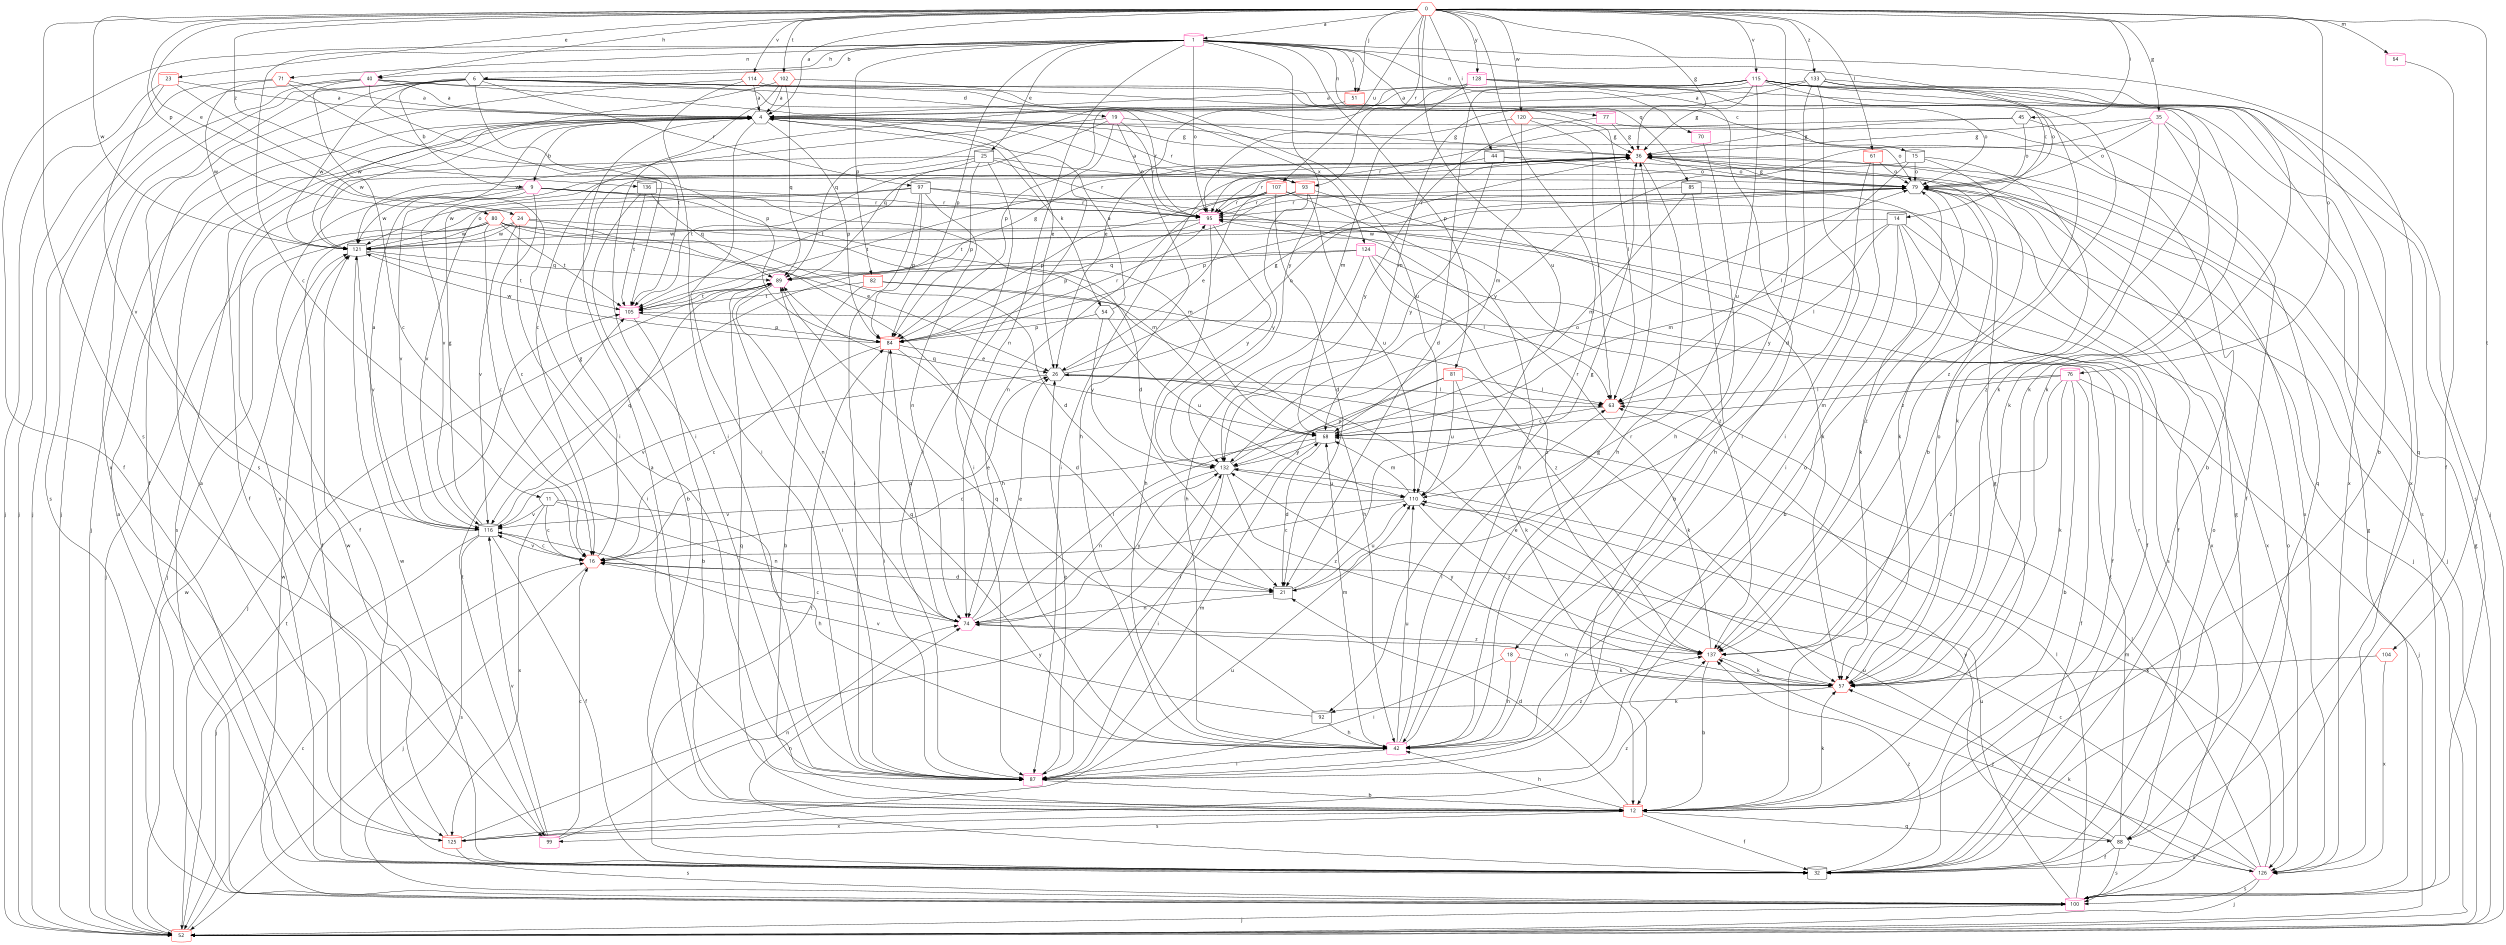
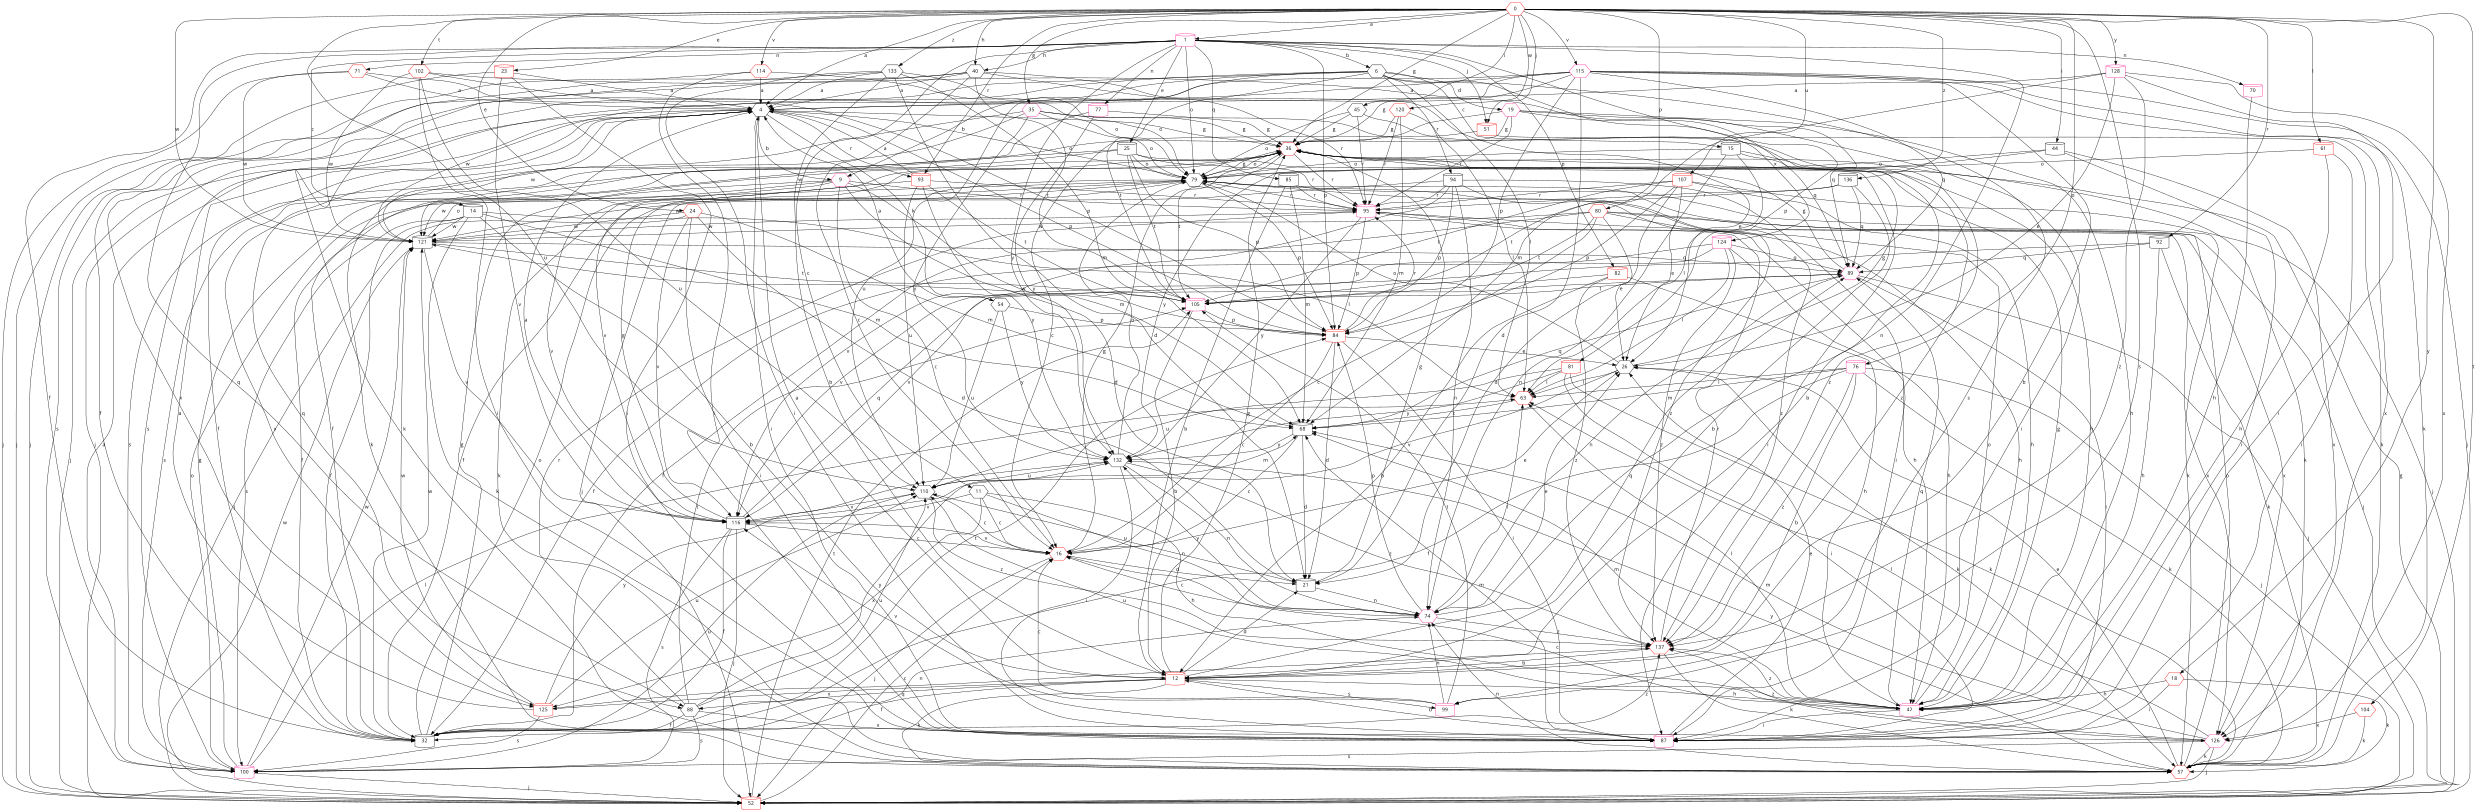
(2396, 59) -> none
(370, 79) -> (975, 71)
(1194, 133) -> (1190, 108)
(921, 187) -> (1453, 180)
(1596, 704) -> (2280, 552)
